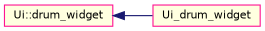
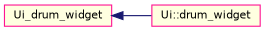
(139, 16) -> (137, 16)
